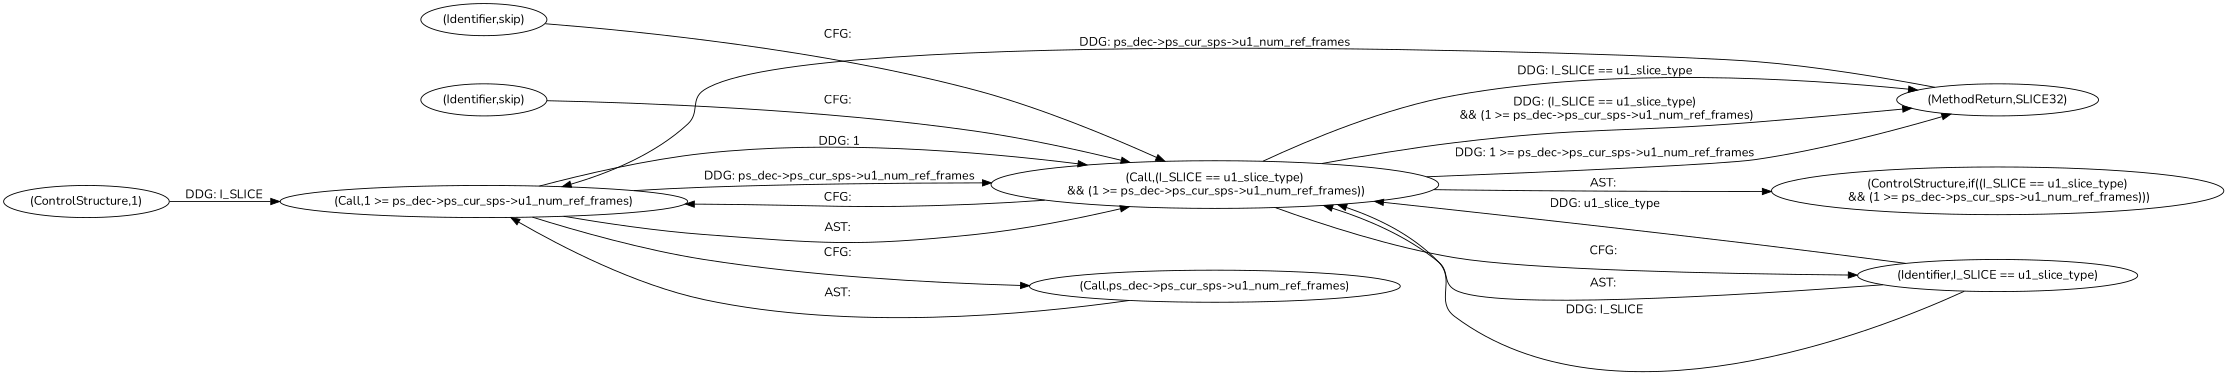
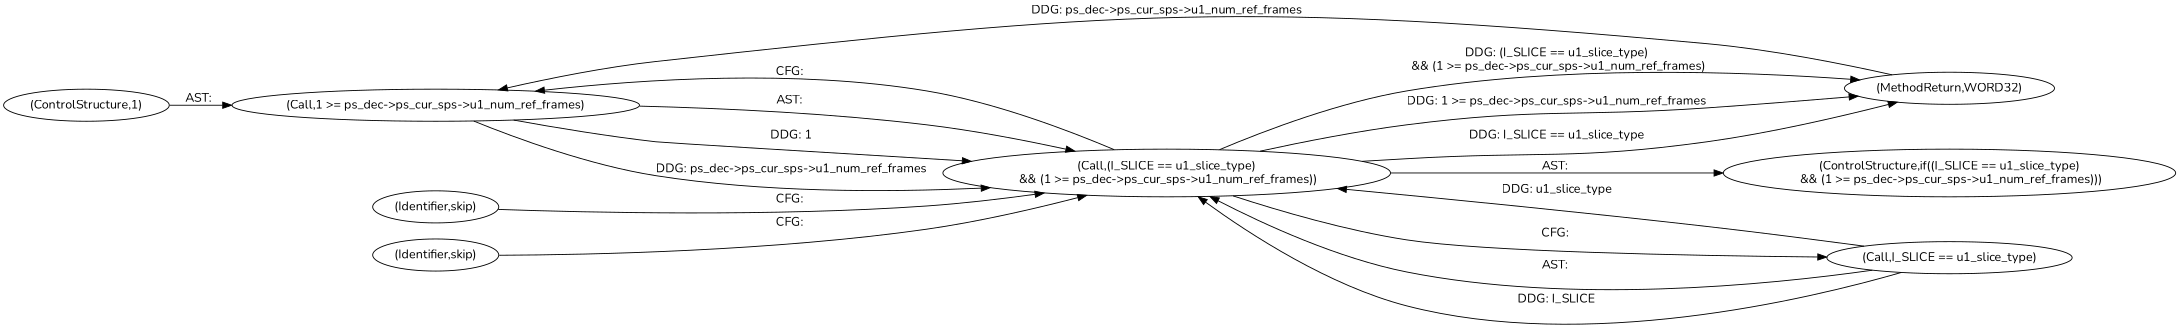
(1998, 100) -> (1949, 88)
(225, 195) -> (201, 99)
(1998, 276) -> (1949, 258)
(1215, 286) -> none
